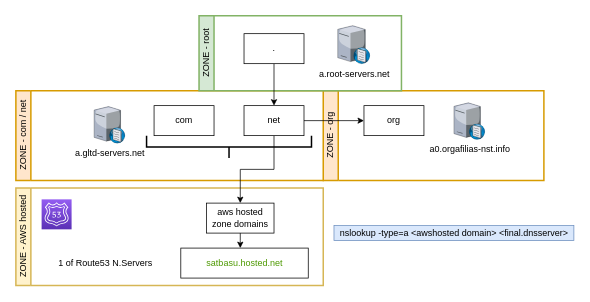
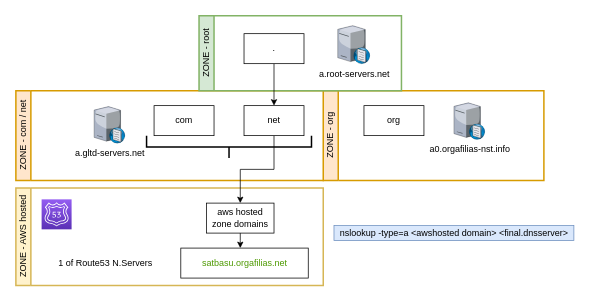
(331, 120) -> none
(245, 263) -> (245, 263)
